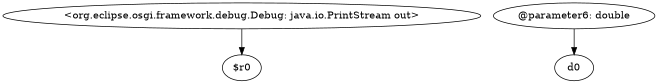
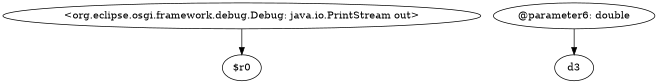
(574, 68) -> (574, 68)
